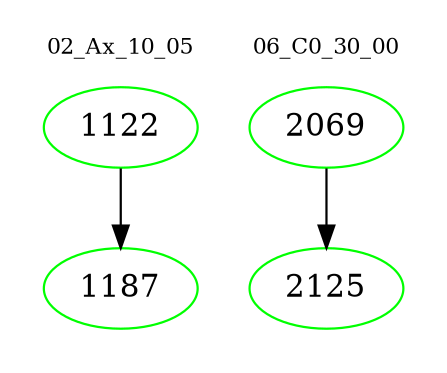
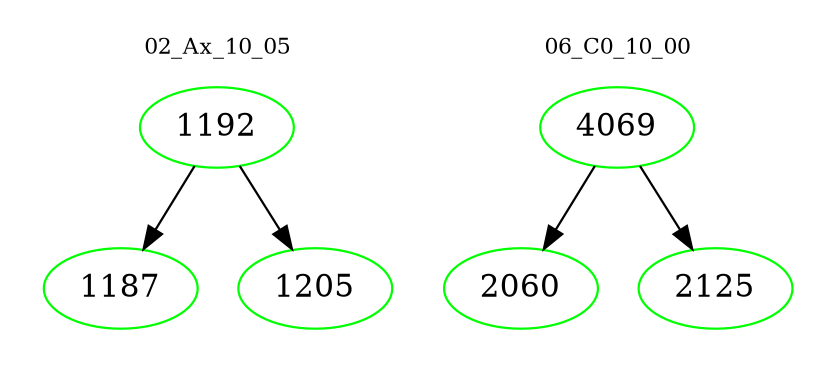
(326, 48) -> (618, 48)
(121, 127) -> (217, 127)
(326, 127) -> (617, 127)
none -> (315, 288)
none -> (521, 288)
